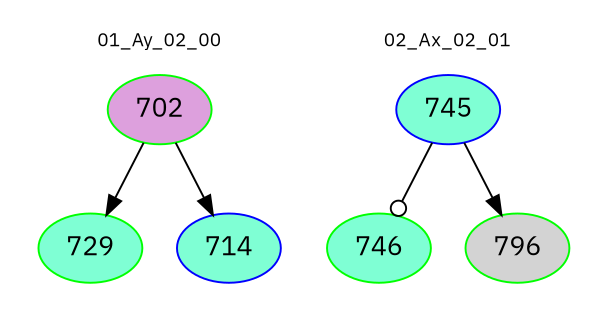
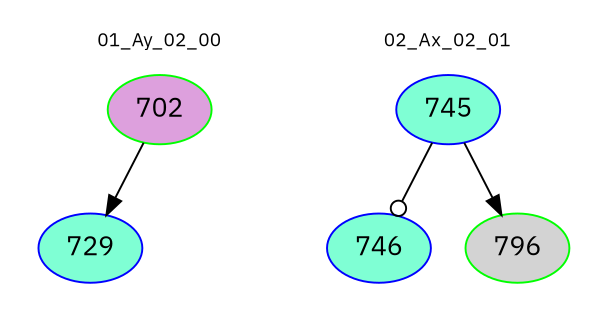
(90, 248) -> (90, 248)
(229, 248) -> none
(379, 248) -> (379, 248)
